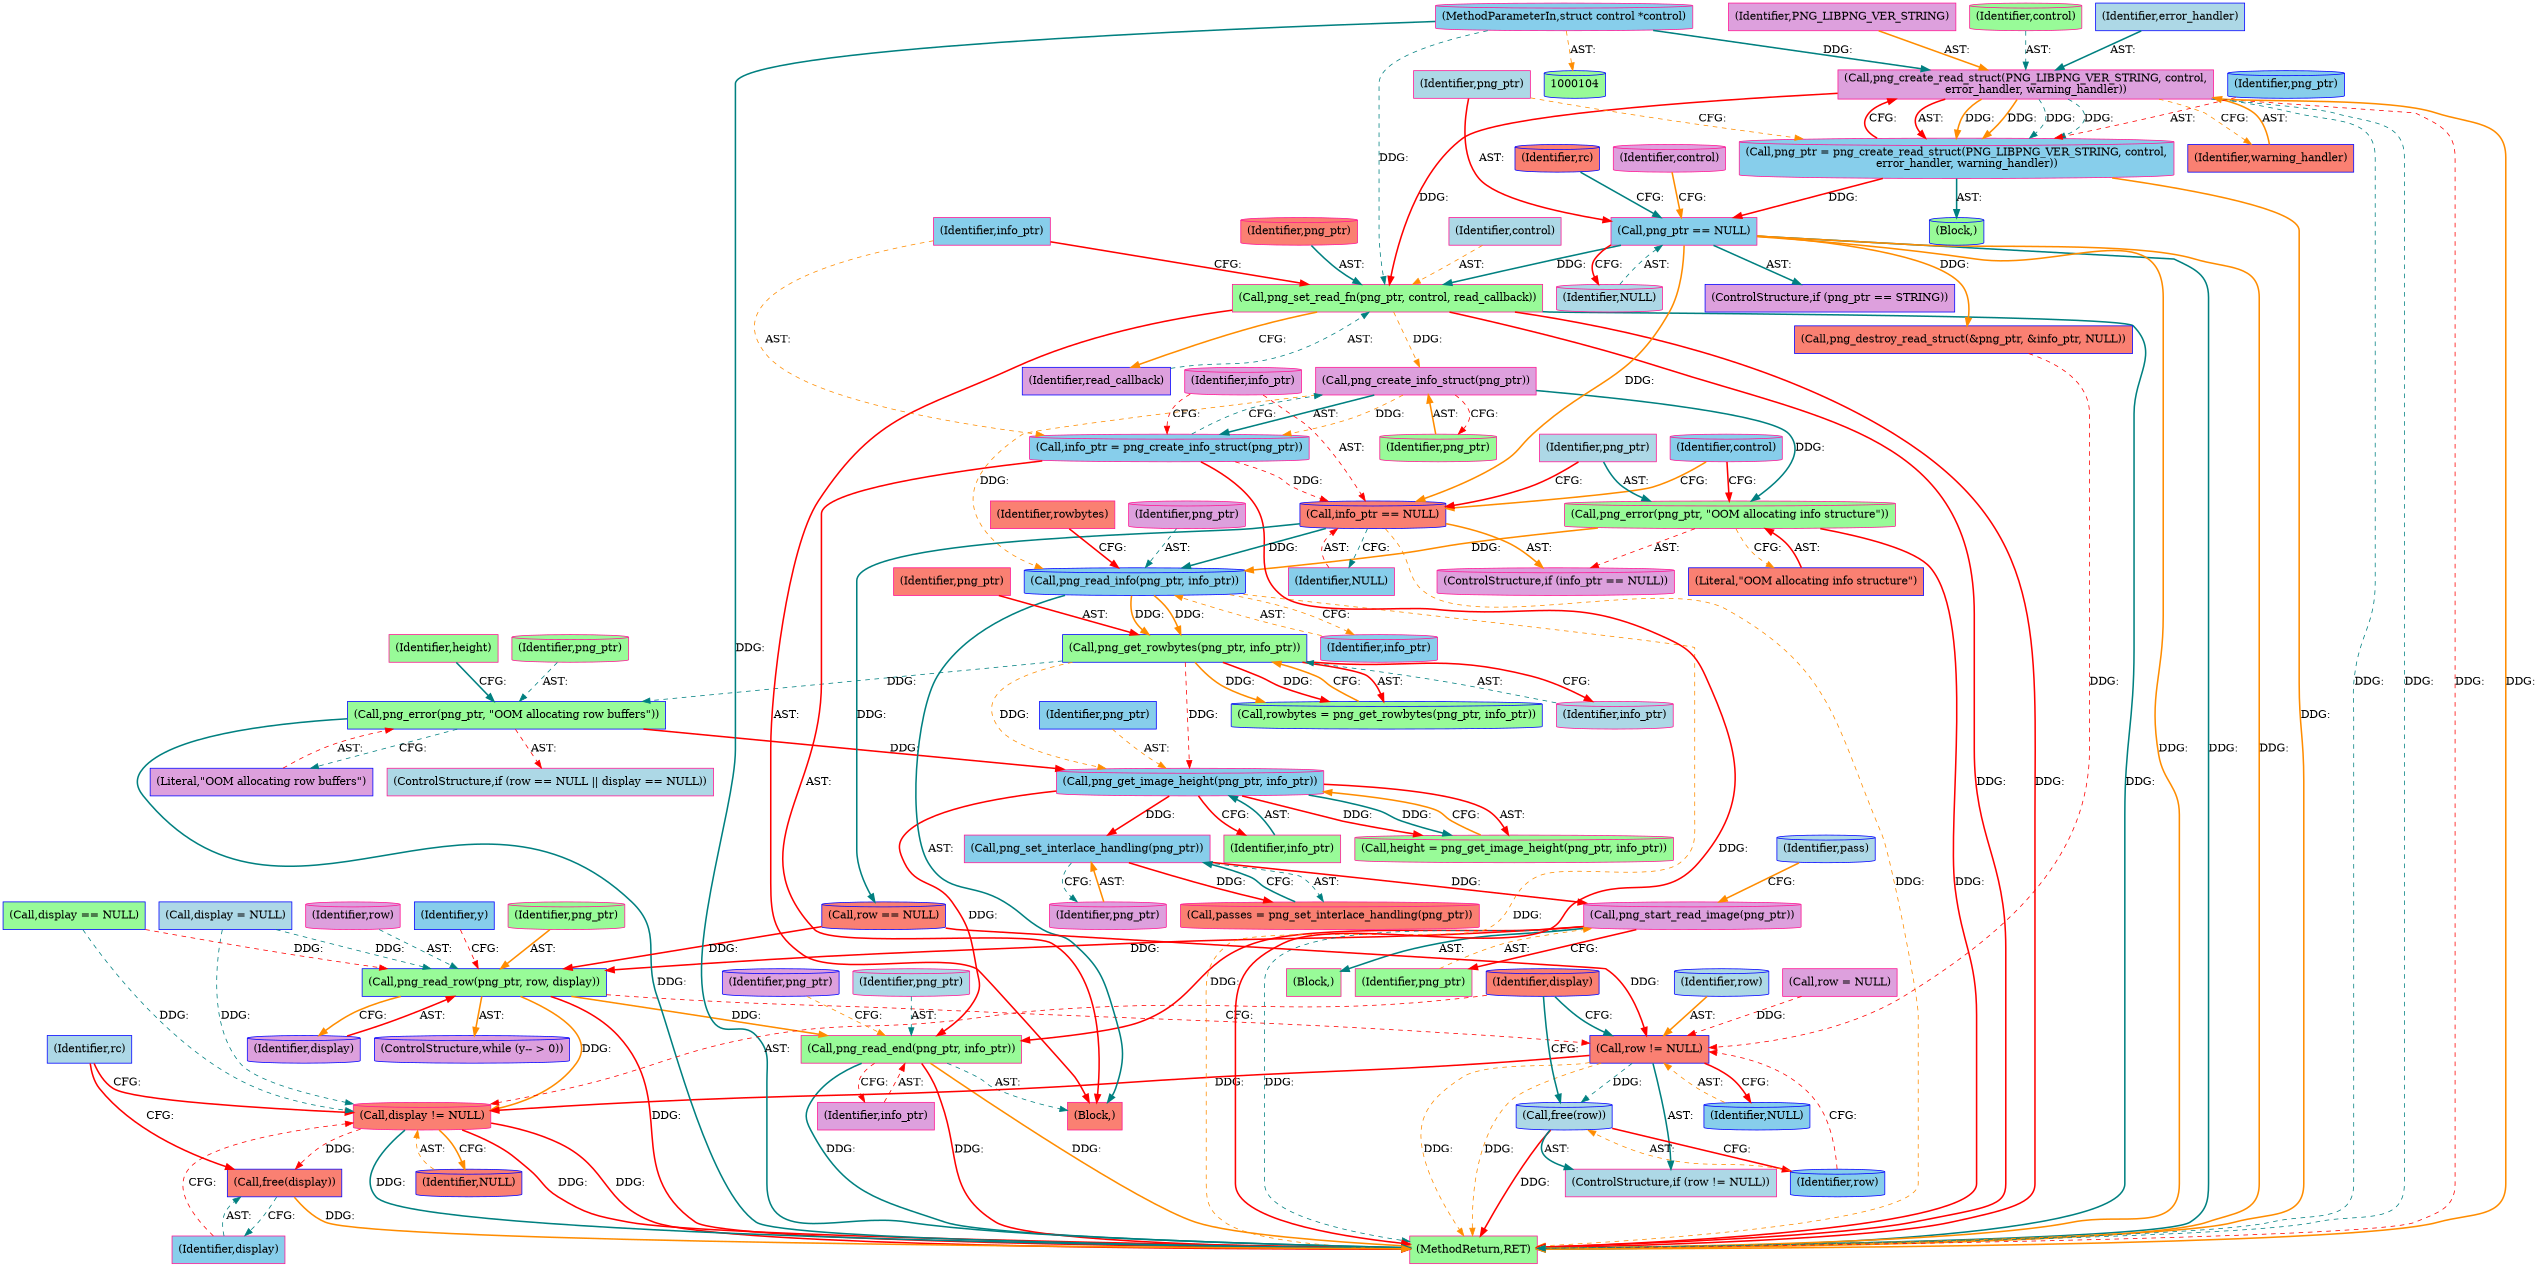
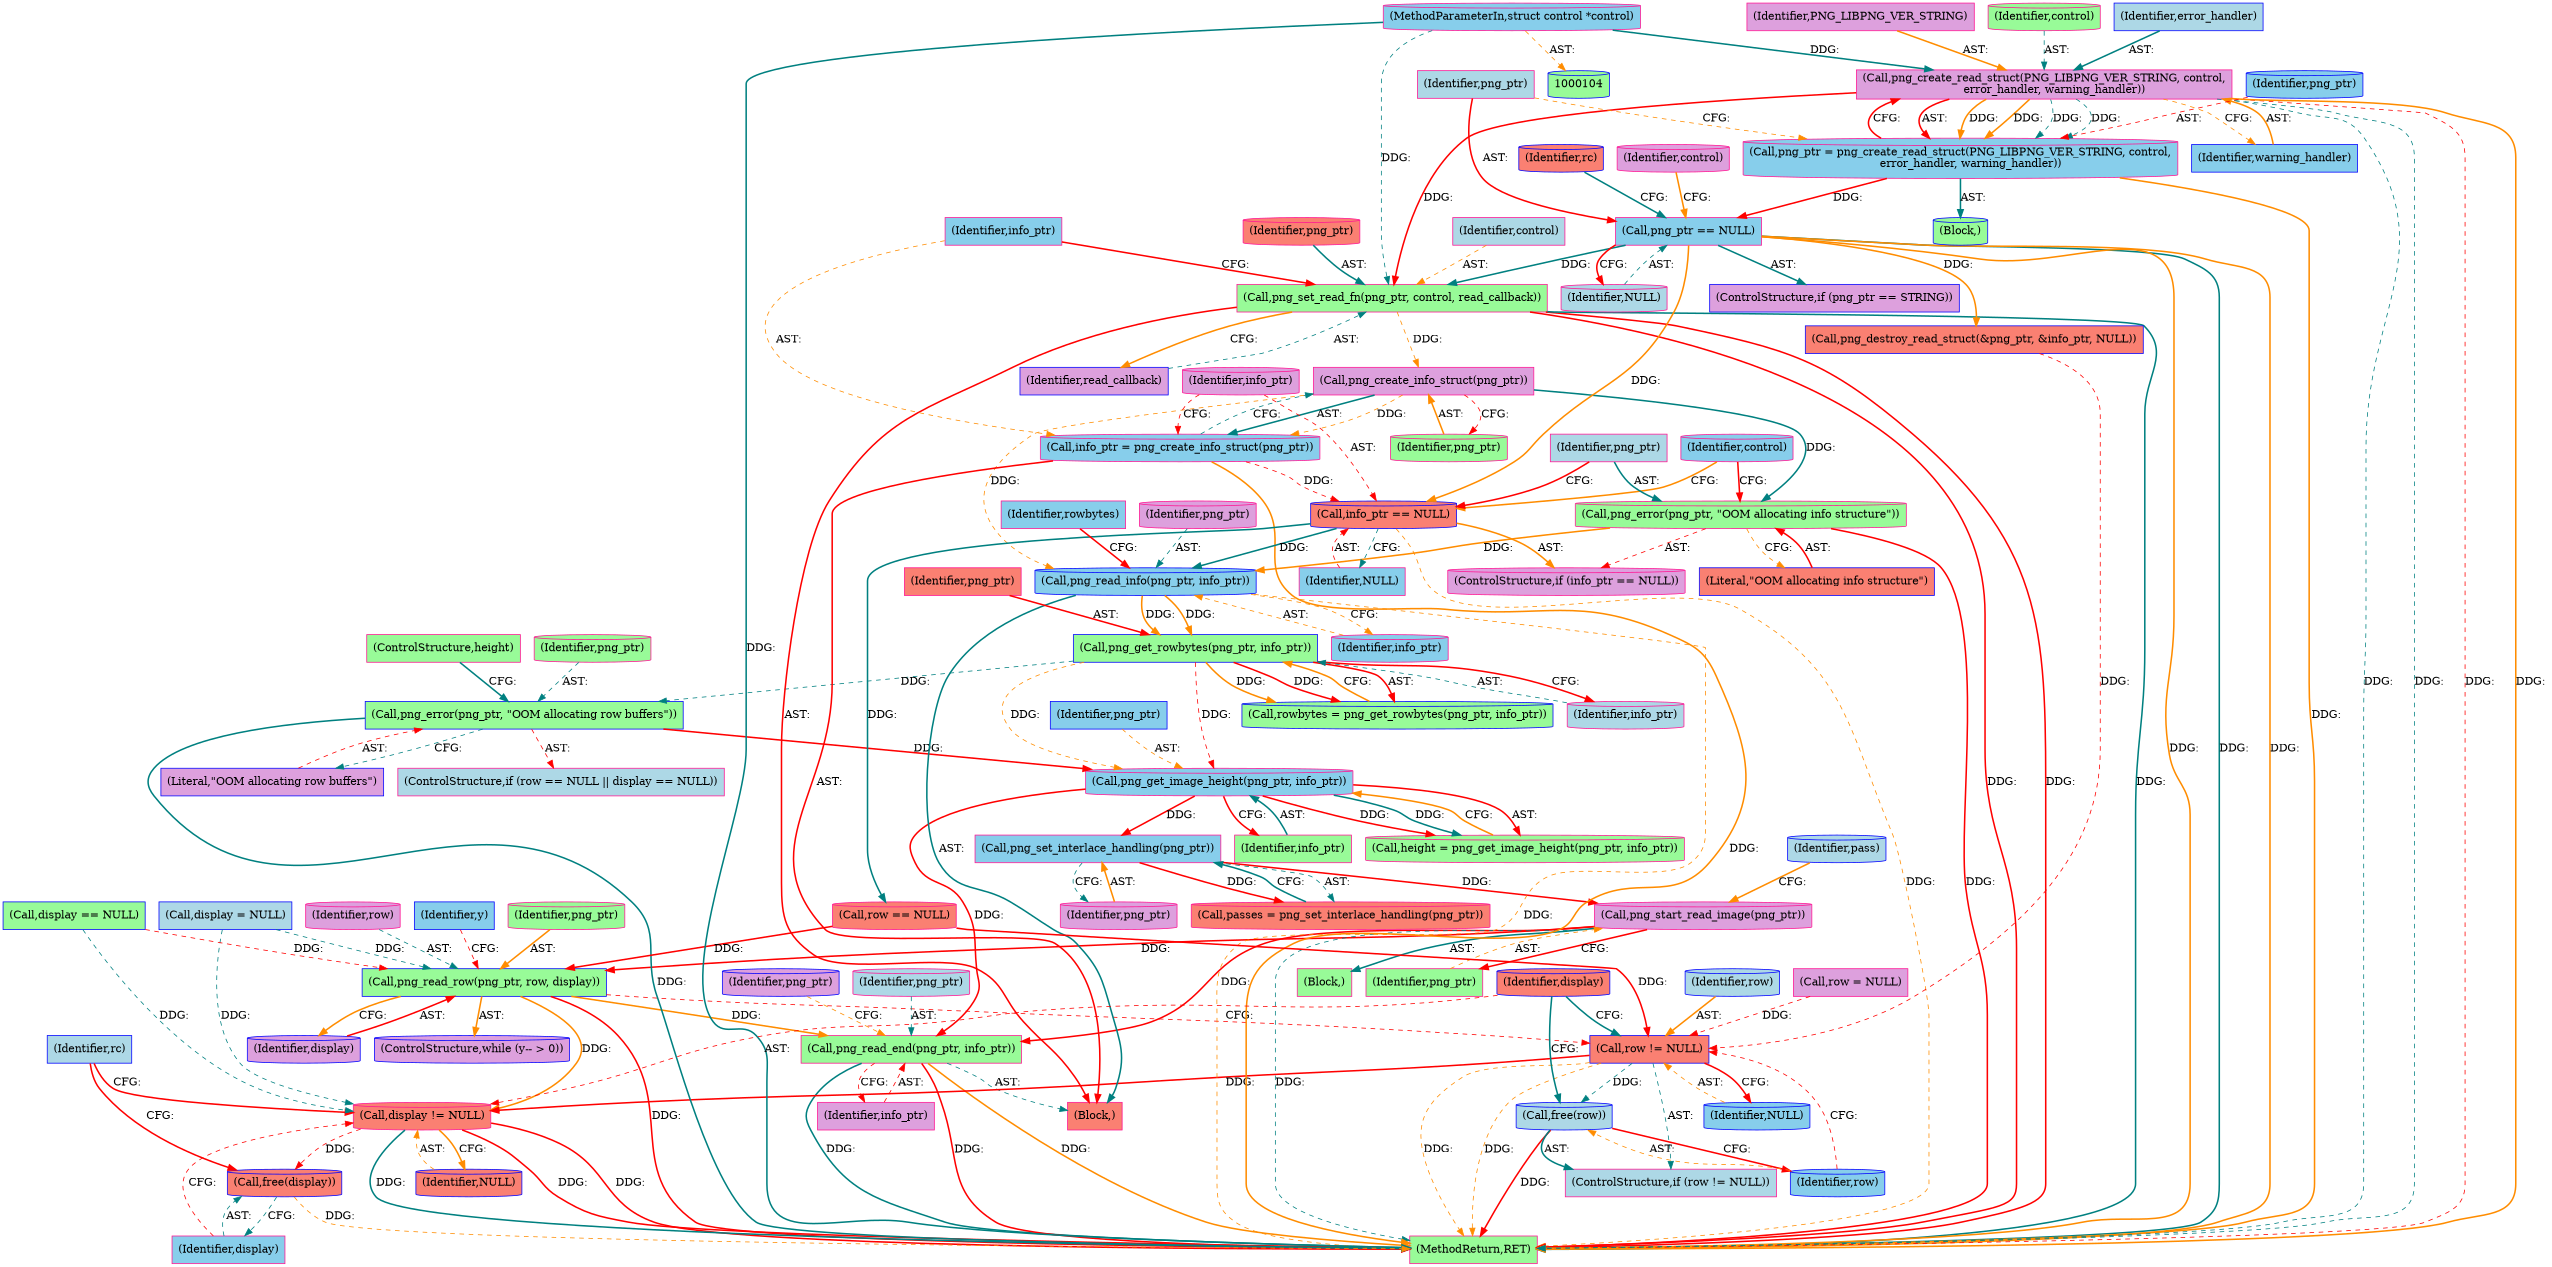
(2271, 158) -> (2275, 158)
(1053, 515) -> (1063, 515)
(444, 648) -> (444, 648)
(1671, 883) -> (1687, 880)
(884, 916) -> (894, 916)
(1664, 1112) -> (1664, 1112)
(285, 1183) -> (285, 1183)
(787, 1243) -> (787, 1243)
